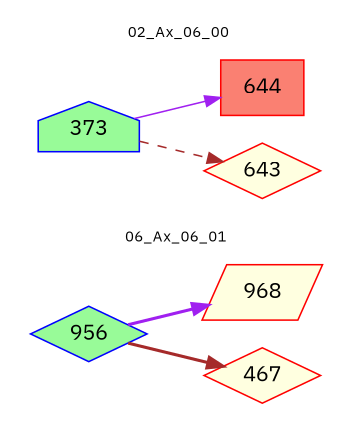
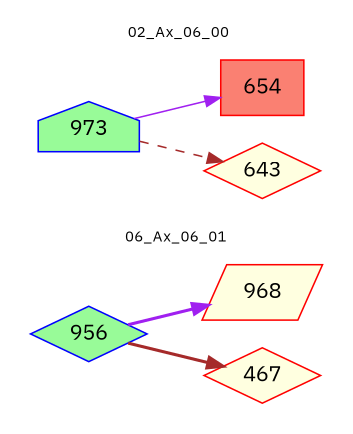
(262, 88) -> (262, 88)
(89, 129) -> (89, 129)
